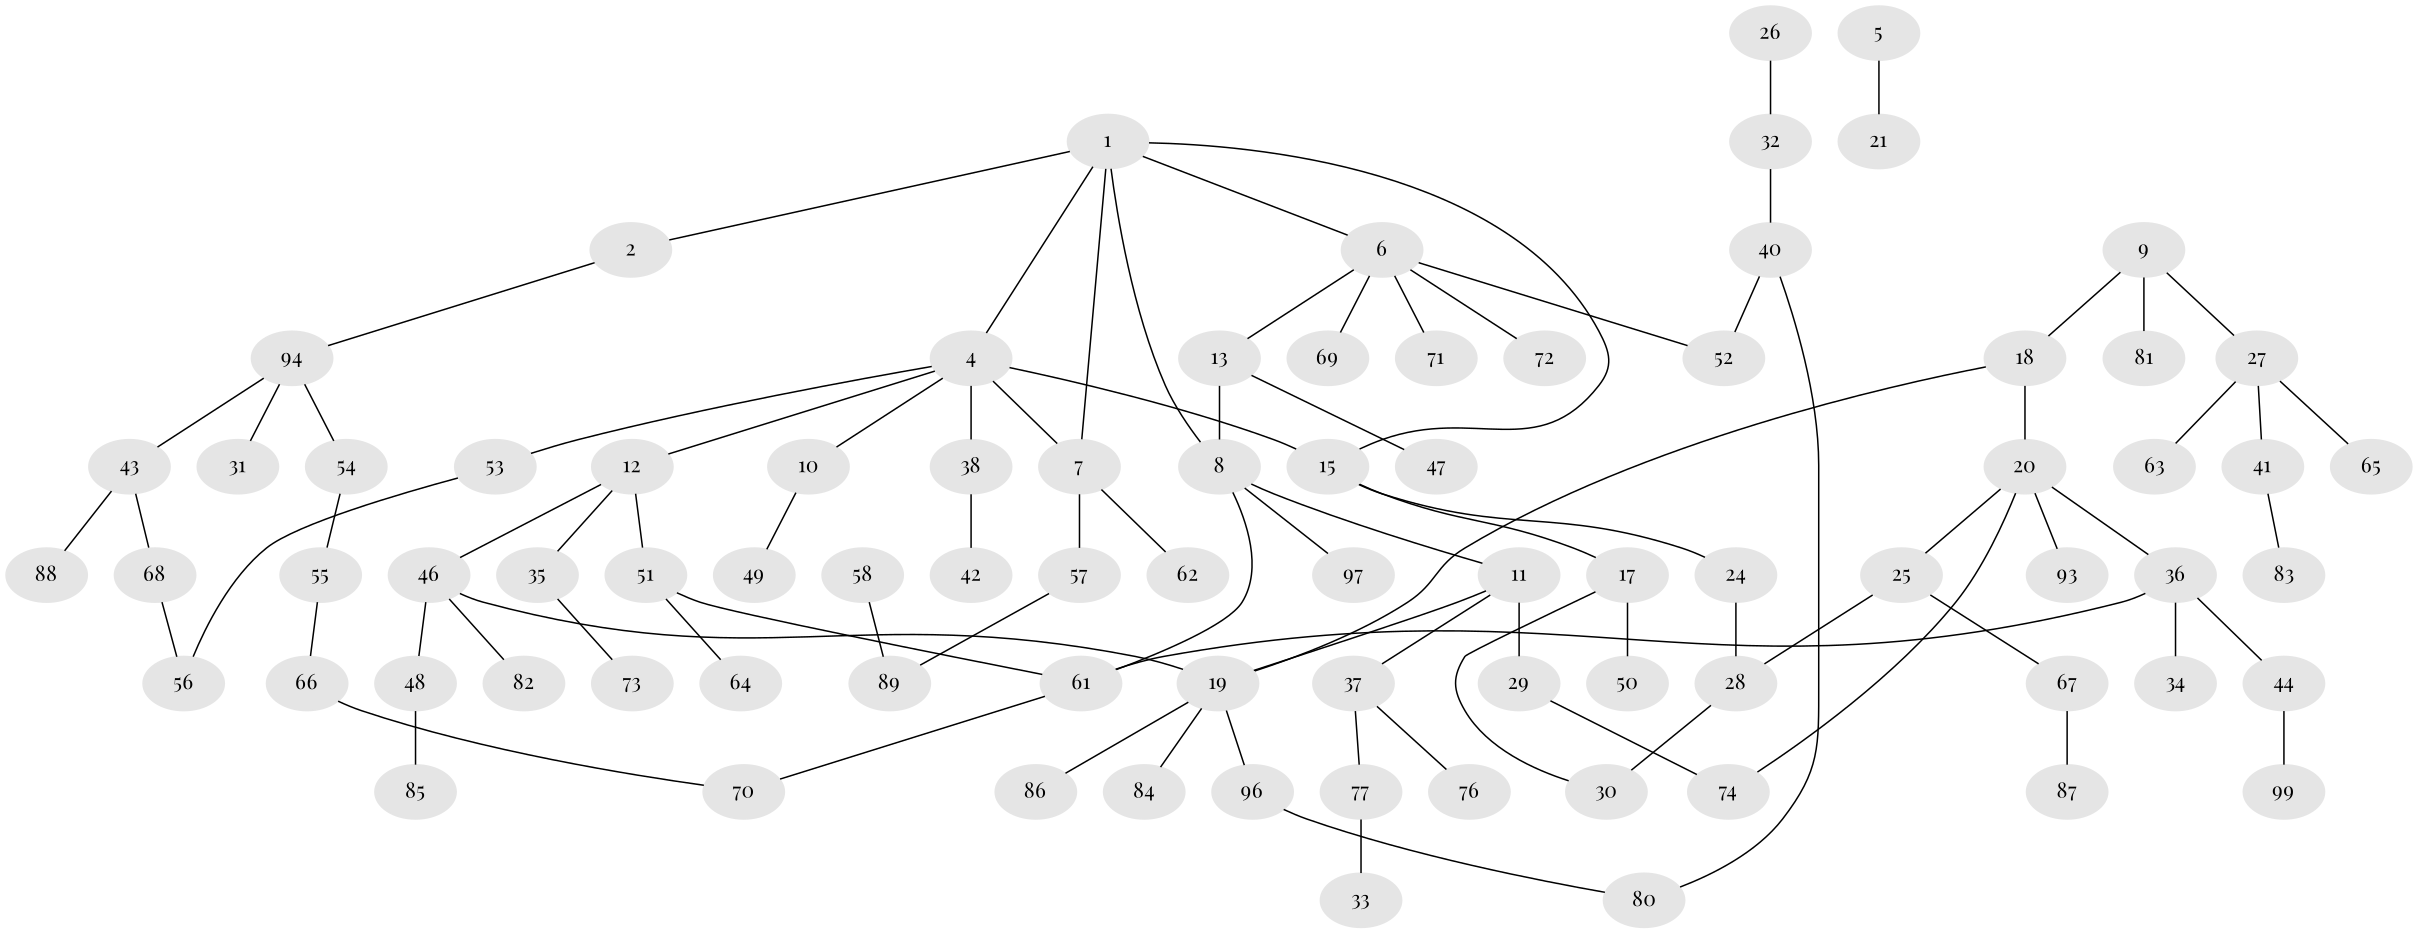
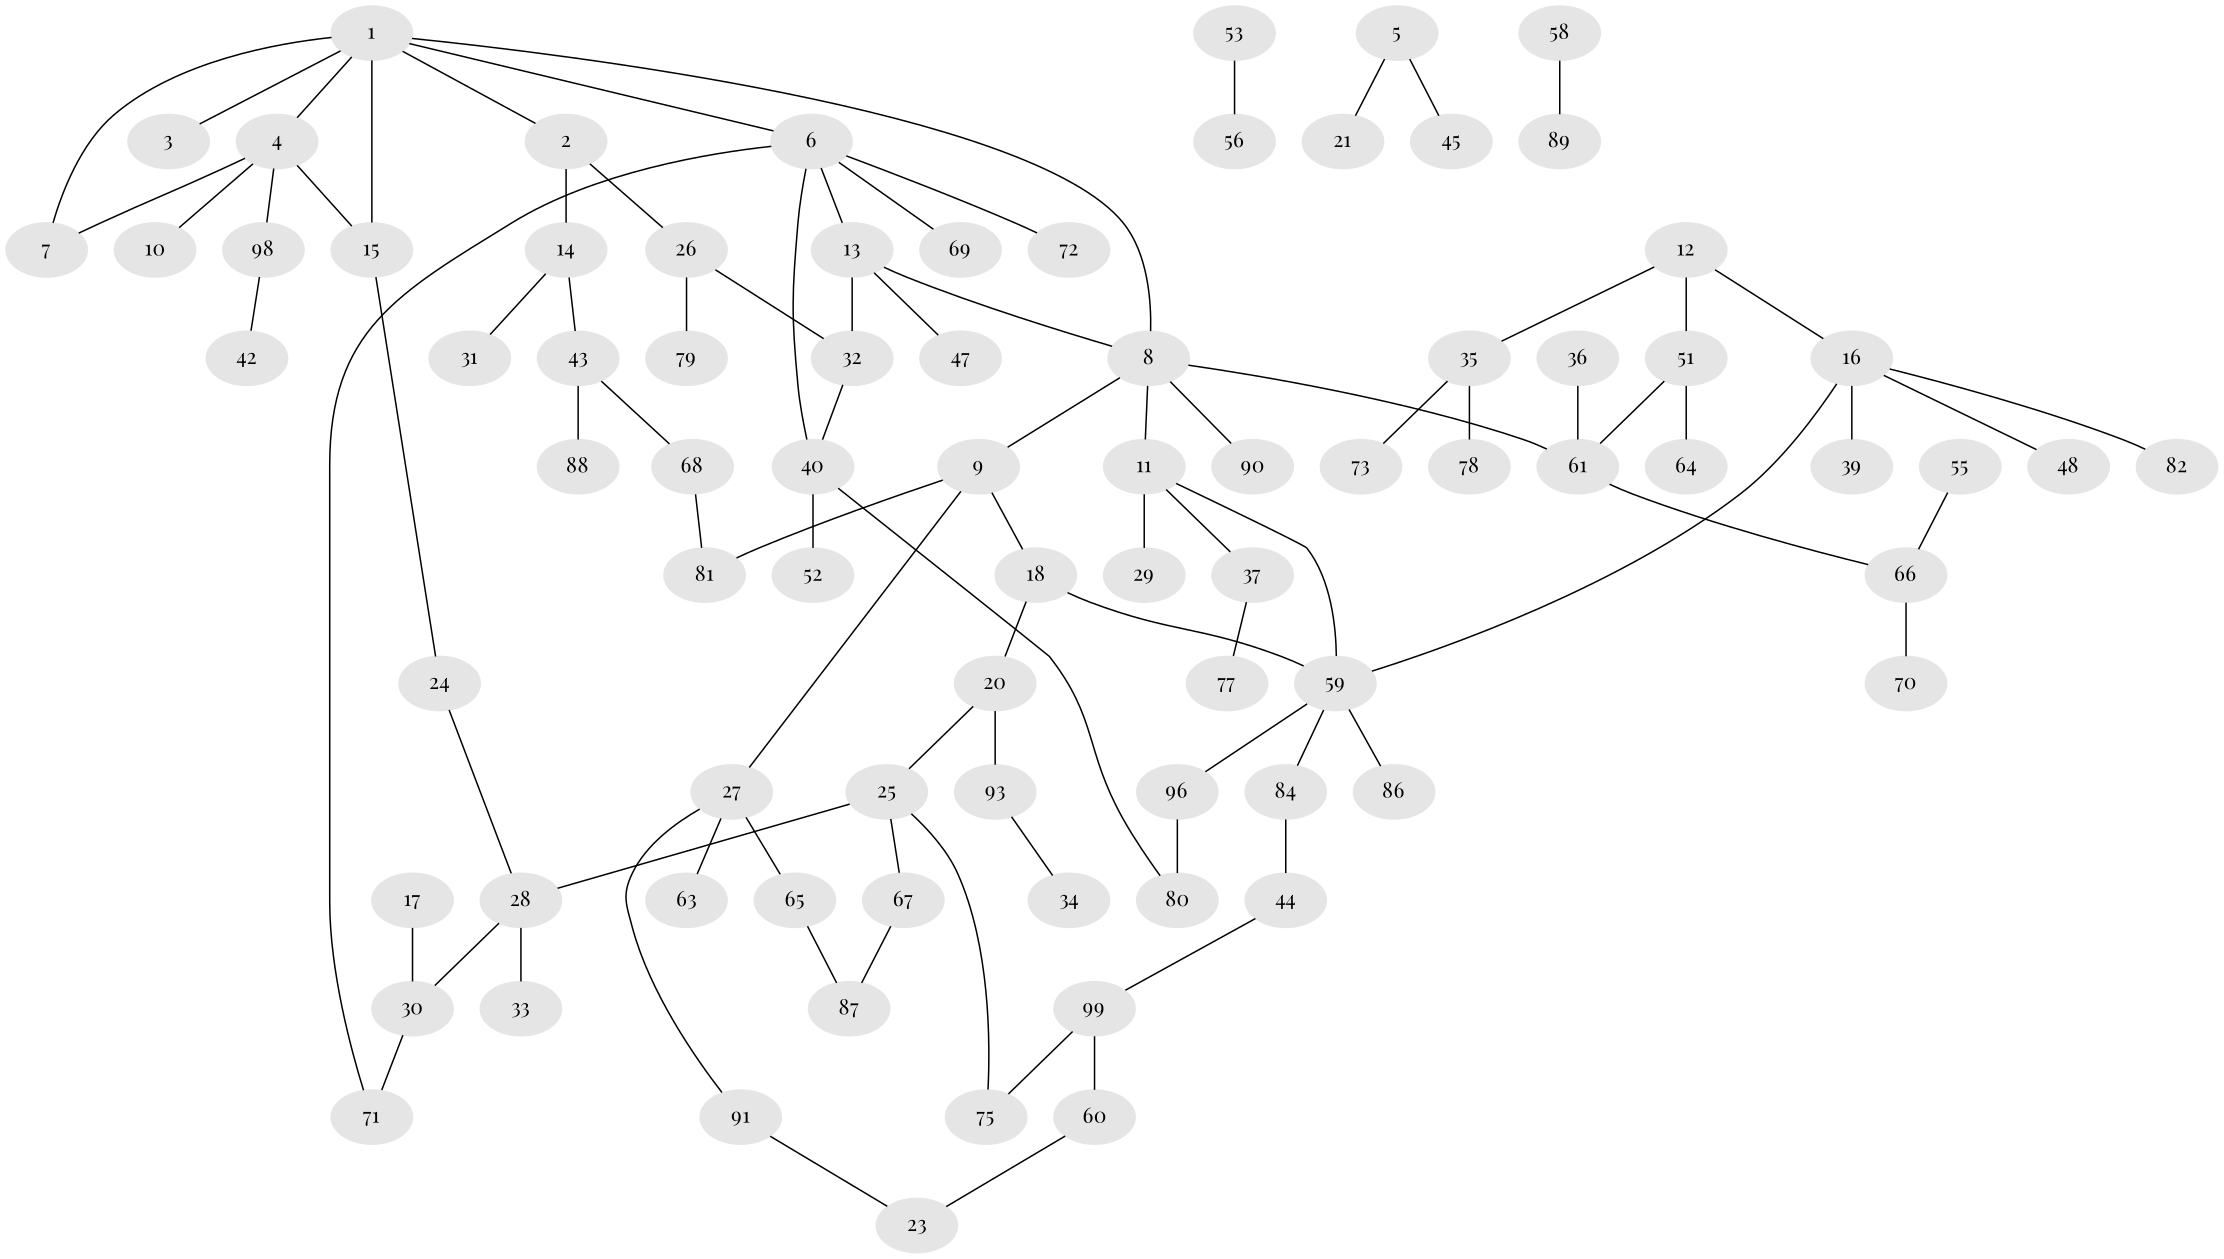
none -> (169, 142)
none -> (1451, 142)
none -> (626, 196)
none -> (852, 304)
(1553, 304) -> (793, 304)
(292, 358) -> (566, 250)
none -> (687, 358)
(730, 405) -> none
none -> (1064, 412)
(802, 413) -> none
(346, 467) -> none
(971, 467) -> (263, 250)
none -> (1469, 467)
none -> (1852, 467)
(2263, 467) -> (741, 1117)
(2100, 521) -> none
(1520, 531) -> none
(429, 575) -> (1852, 358)
(754, 575) -> none
(1079, 575) -> none
(1188, 575) -> none
(1353, 575) -> (1253, 467)
(2284, 575) -> (917, 1226)
(169, 629) -> (699, 521)
(2176, 629) -> (1032, 846)
(2230, 629) -> (1286, 846)
(1218, 684) -> (1335, 684)
(1628, 684) -> none
(912, 738) -> (1737, 529)
(416, 792) -> none
(1469, 792) -> none
(1728, 792) -> none
(1361, 846) -> (521, 955)
none -> (822, 955)
none -> (392, 1063)
none -> (986, 1117)
none -> (1095, 1117)
